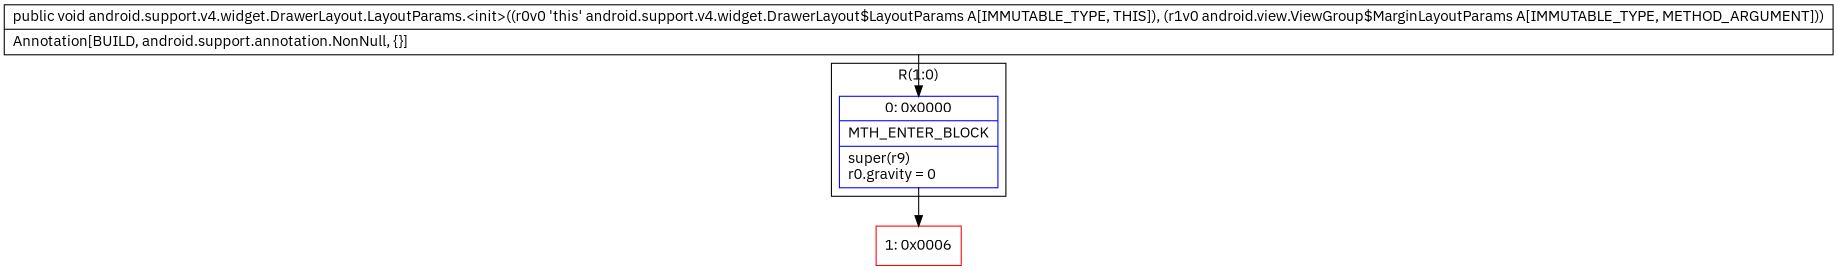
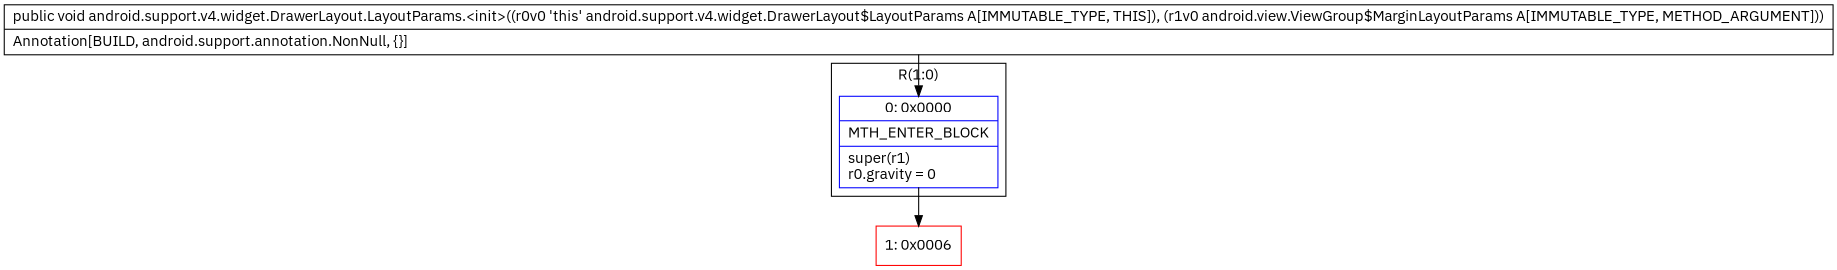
(879, 159) -> (879, 159)
